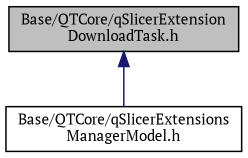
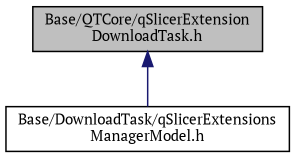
(124, 129) -> (148, 129)
